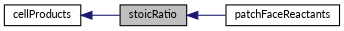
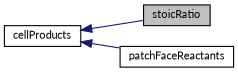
(212, 15) -> (106, 46)
